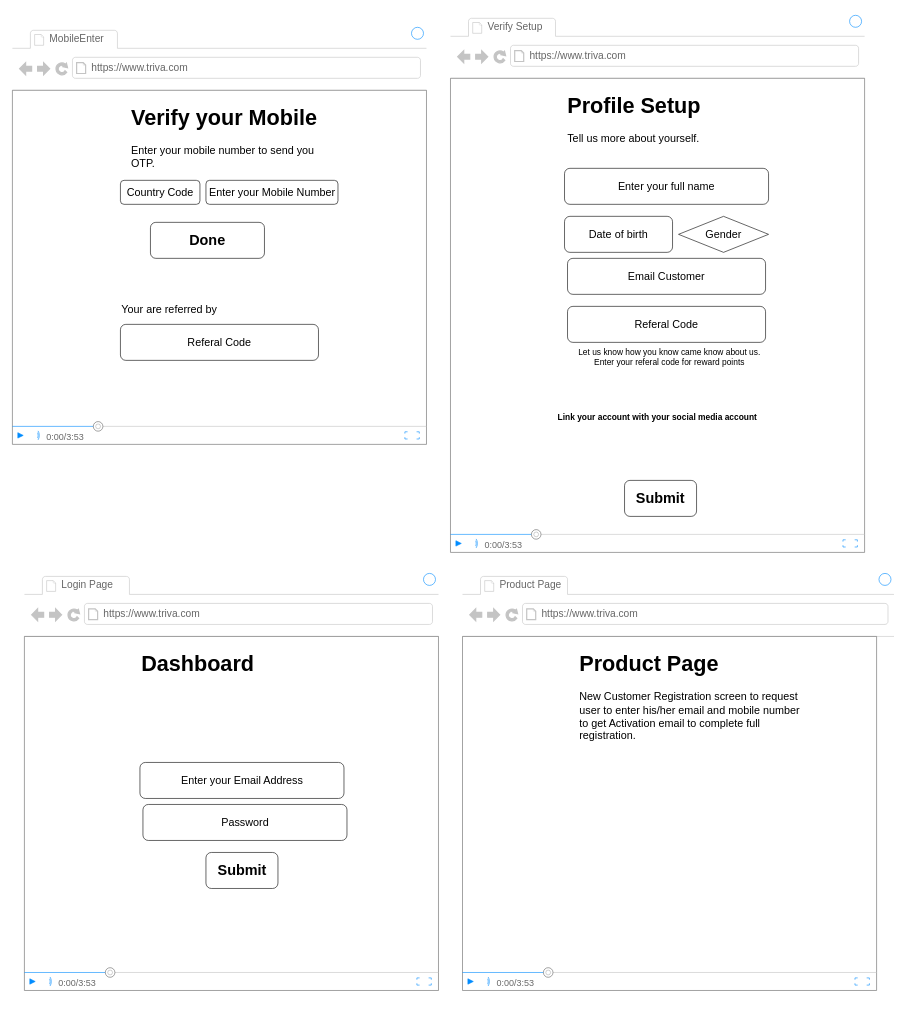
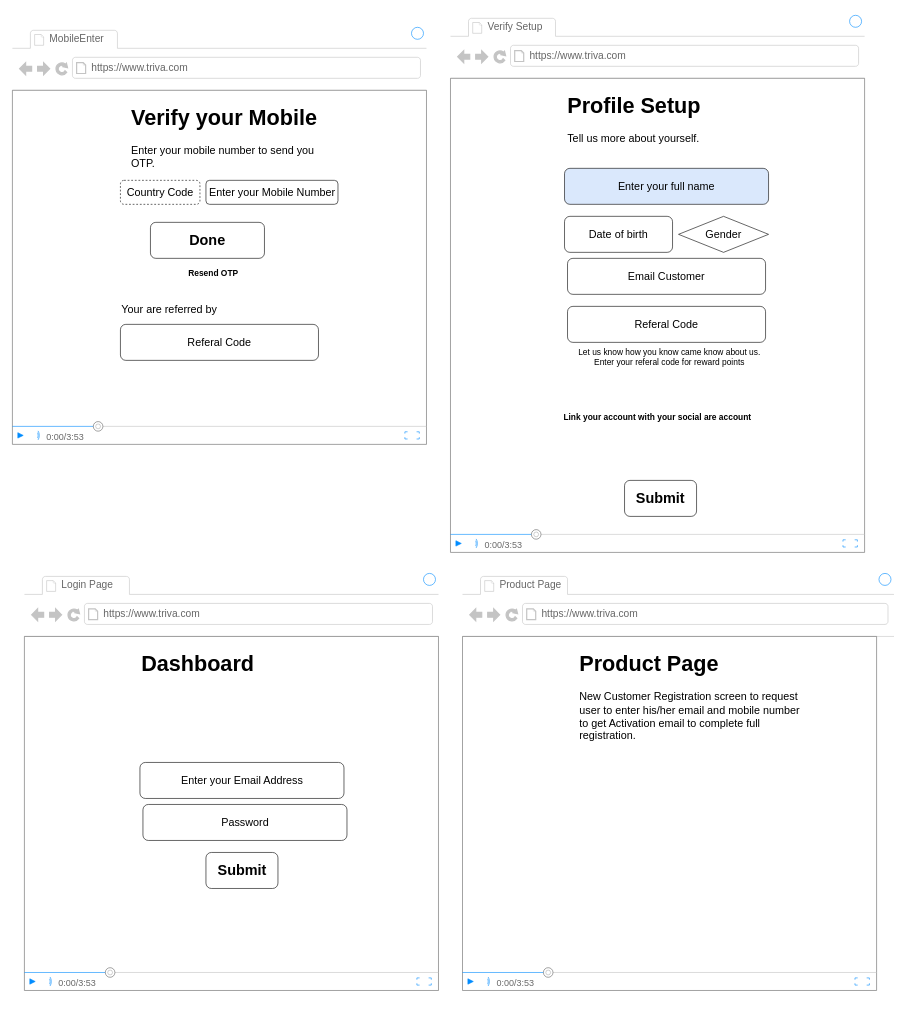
(666, 186) -> (666, 186)
(160, 192) -> (160, 192)
none -> (213, 273)
(657, 417) -> (657, 417)
